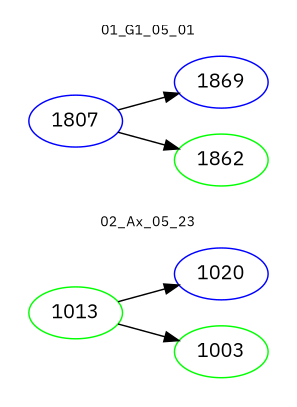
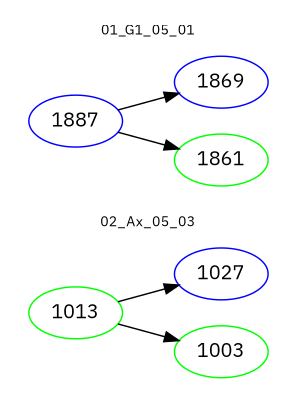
(76, 121) -> (76, 121)
(221, 160) -> (221, 160)
(148, 223) -> (148, 223)
(221, 274) -> (221, 274)
